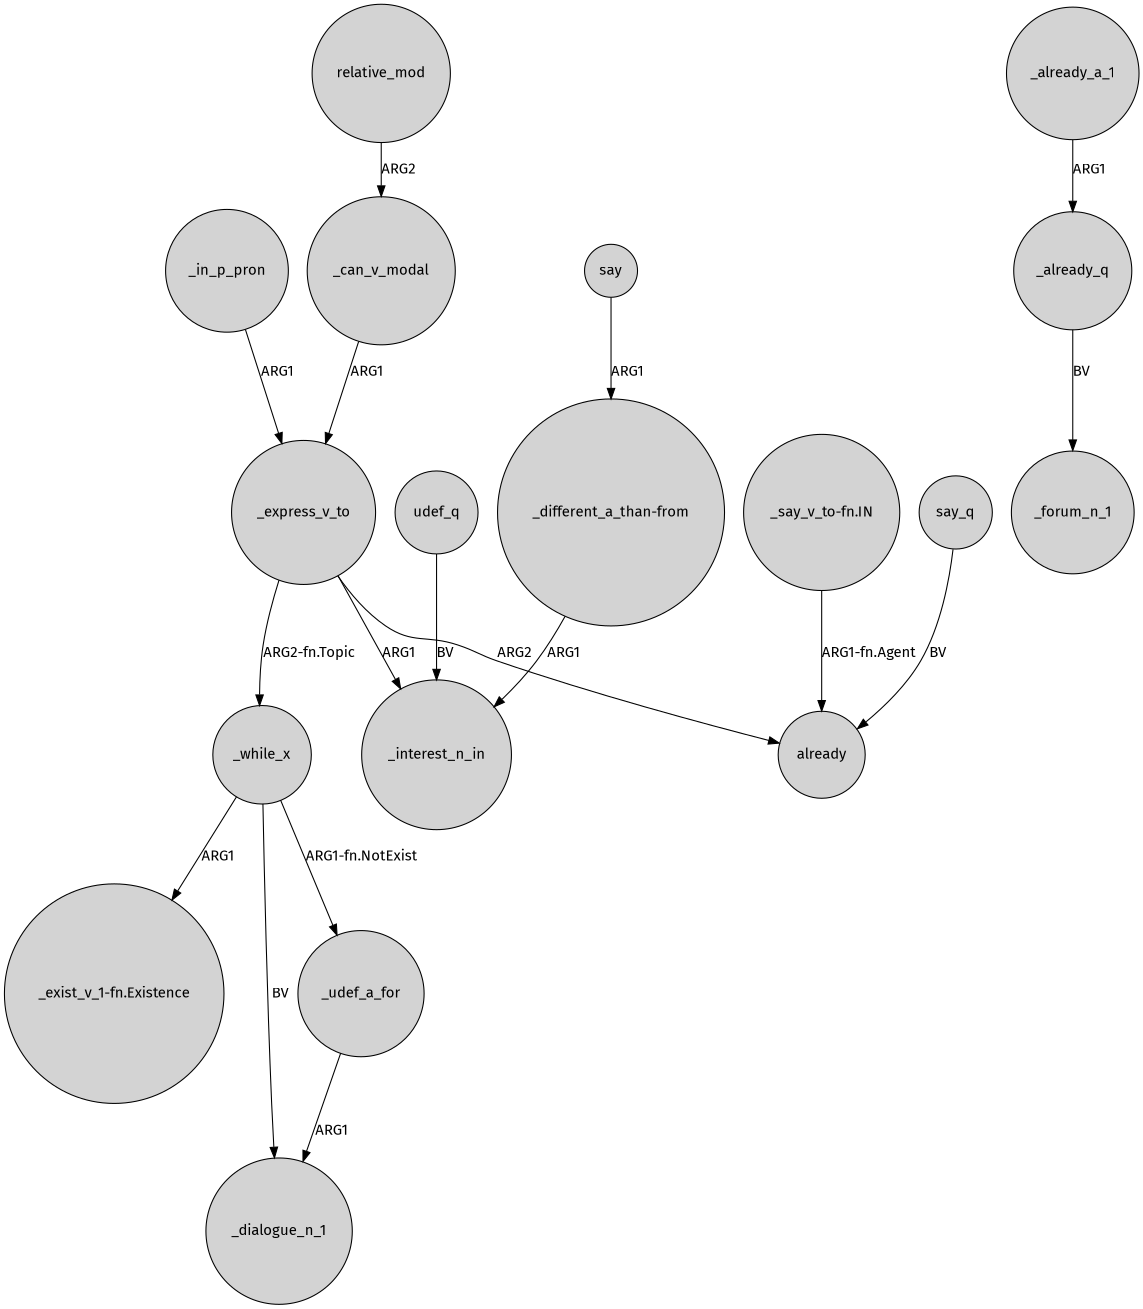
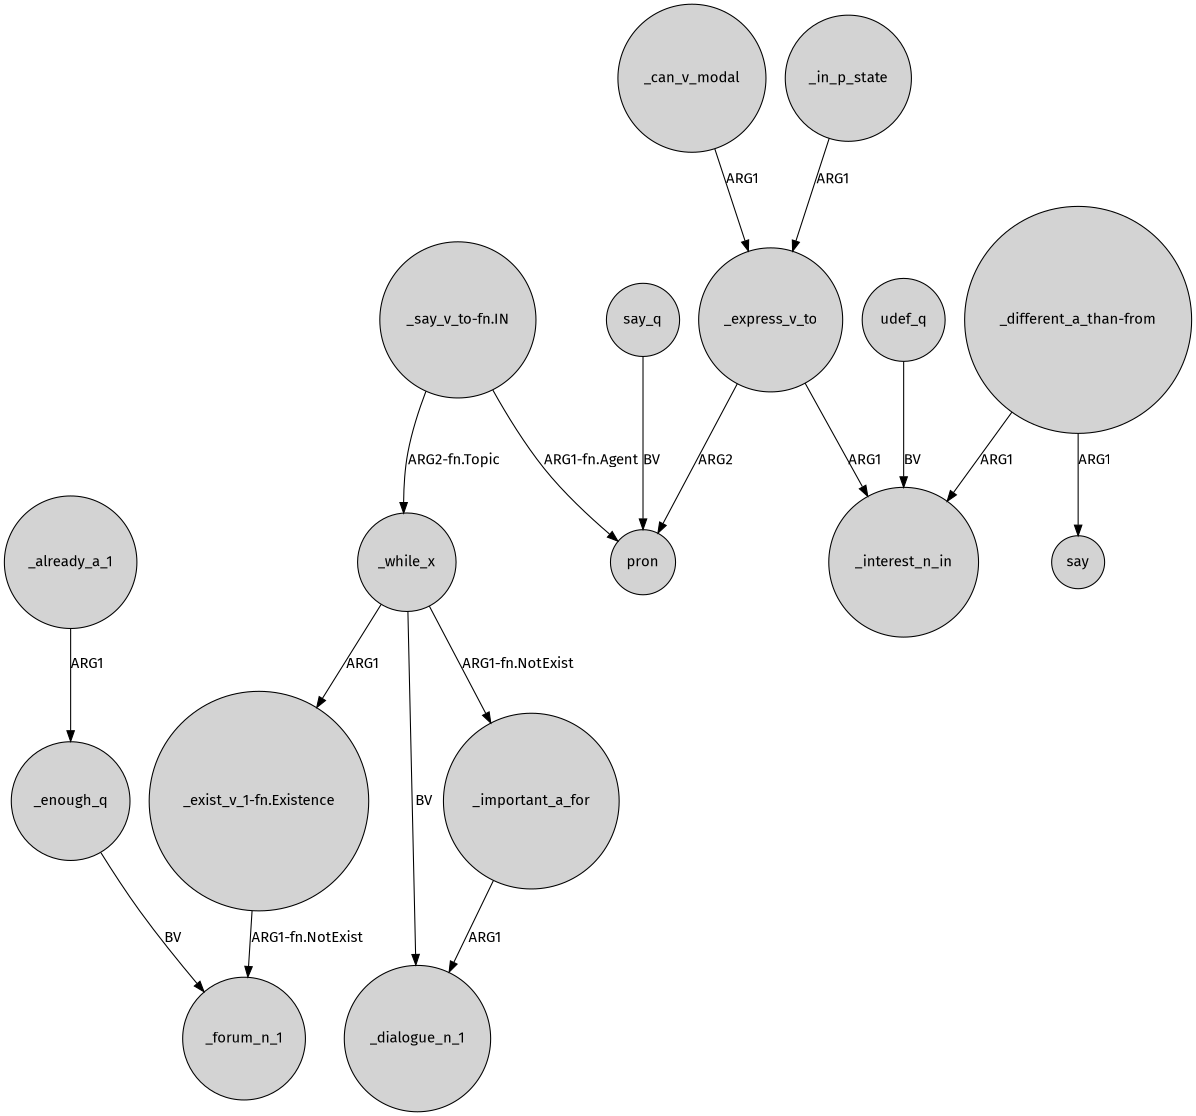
(381, 73) -> none
(227, 271) -> (848, 78)
(1073, 271) -> (71, 801)
(611, 343) -> (1078, 479)
(265, 637) -> (409, 446)
(822, 755) -> (643, 562)
none -> (250, 939)
(361, 994) -> (531, 801)
